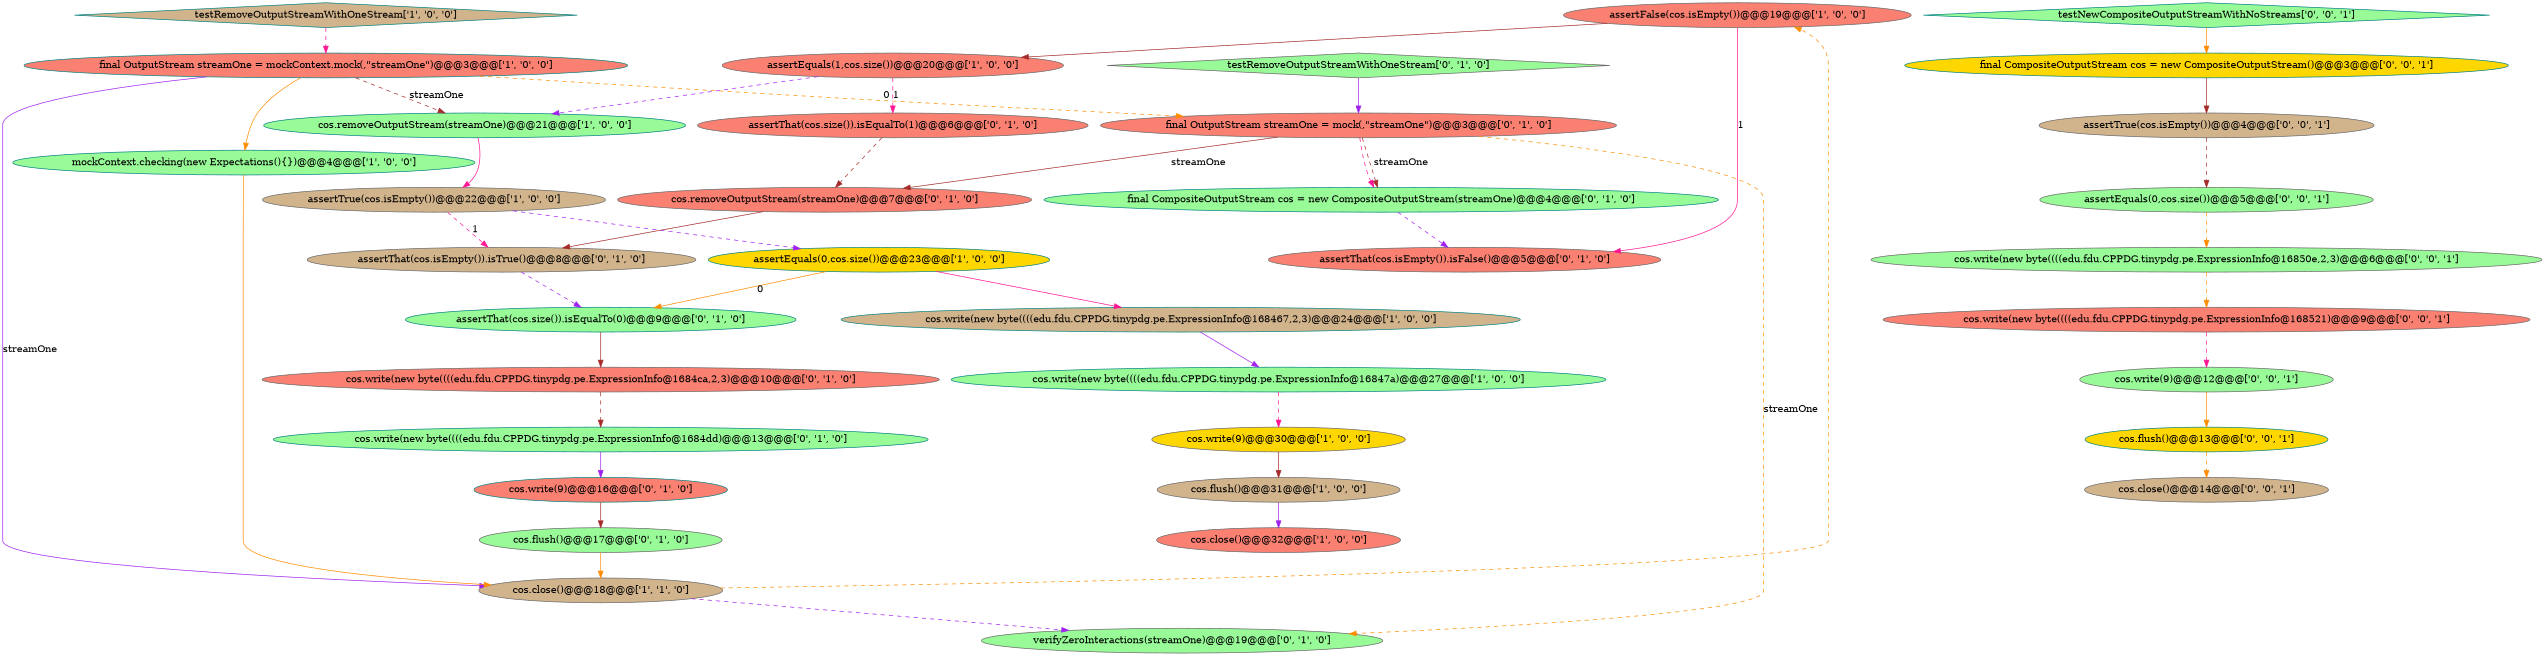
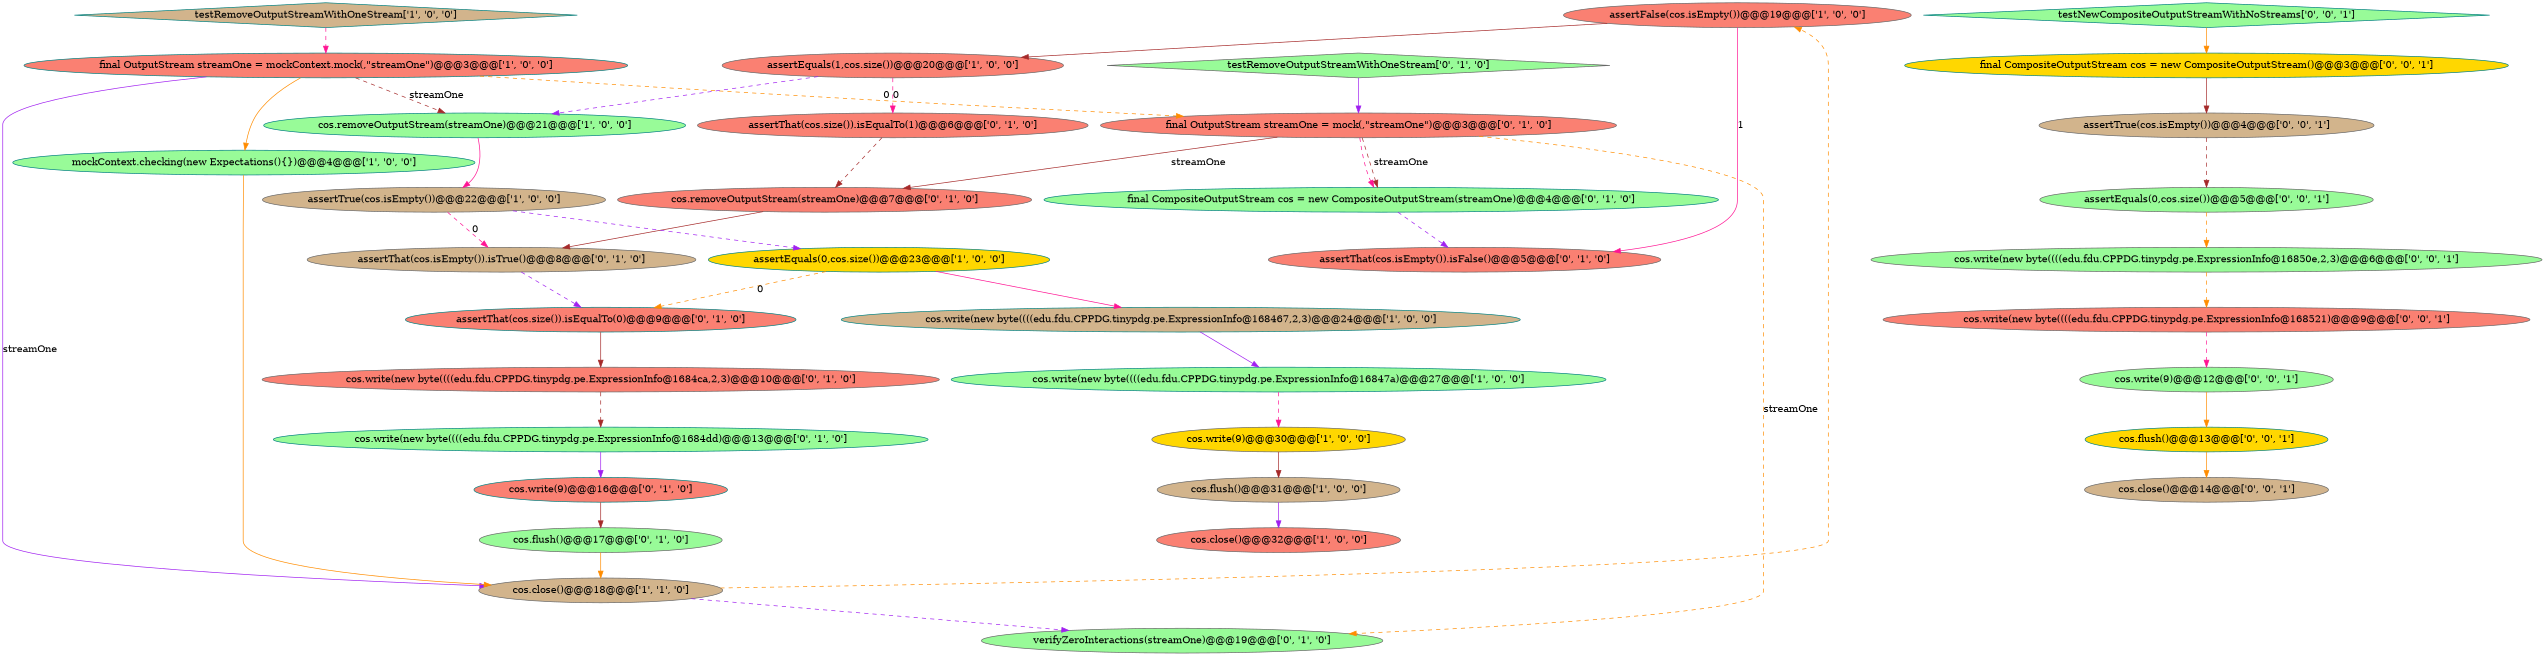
(896, 95) -> (896, 95)
(475, 230) -> (475, 230)
(744, 289) -> (744, 289)
(601, 320) -> (601, 320)
(2207, 461) -> (2207, 461)
